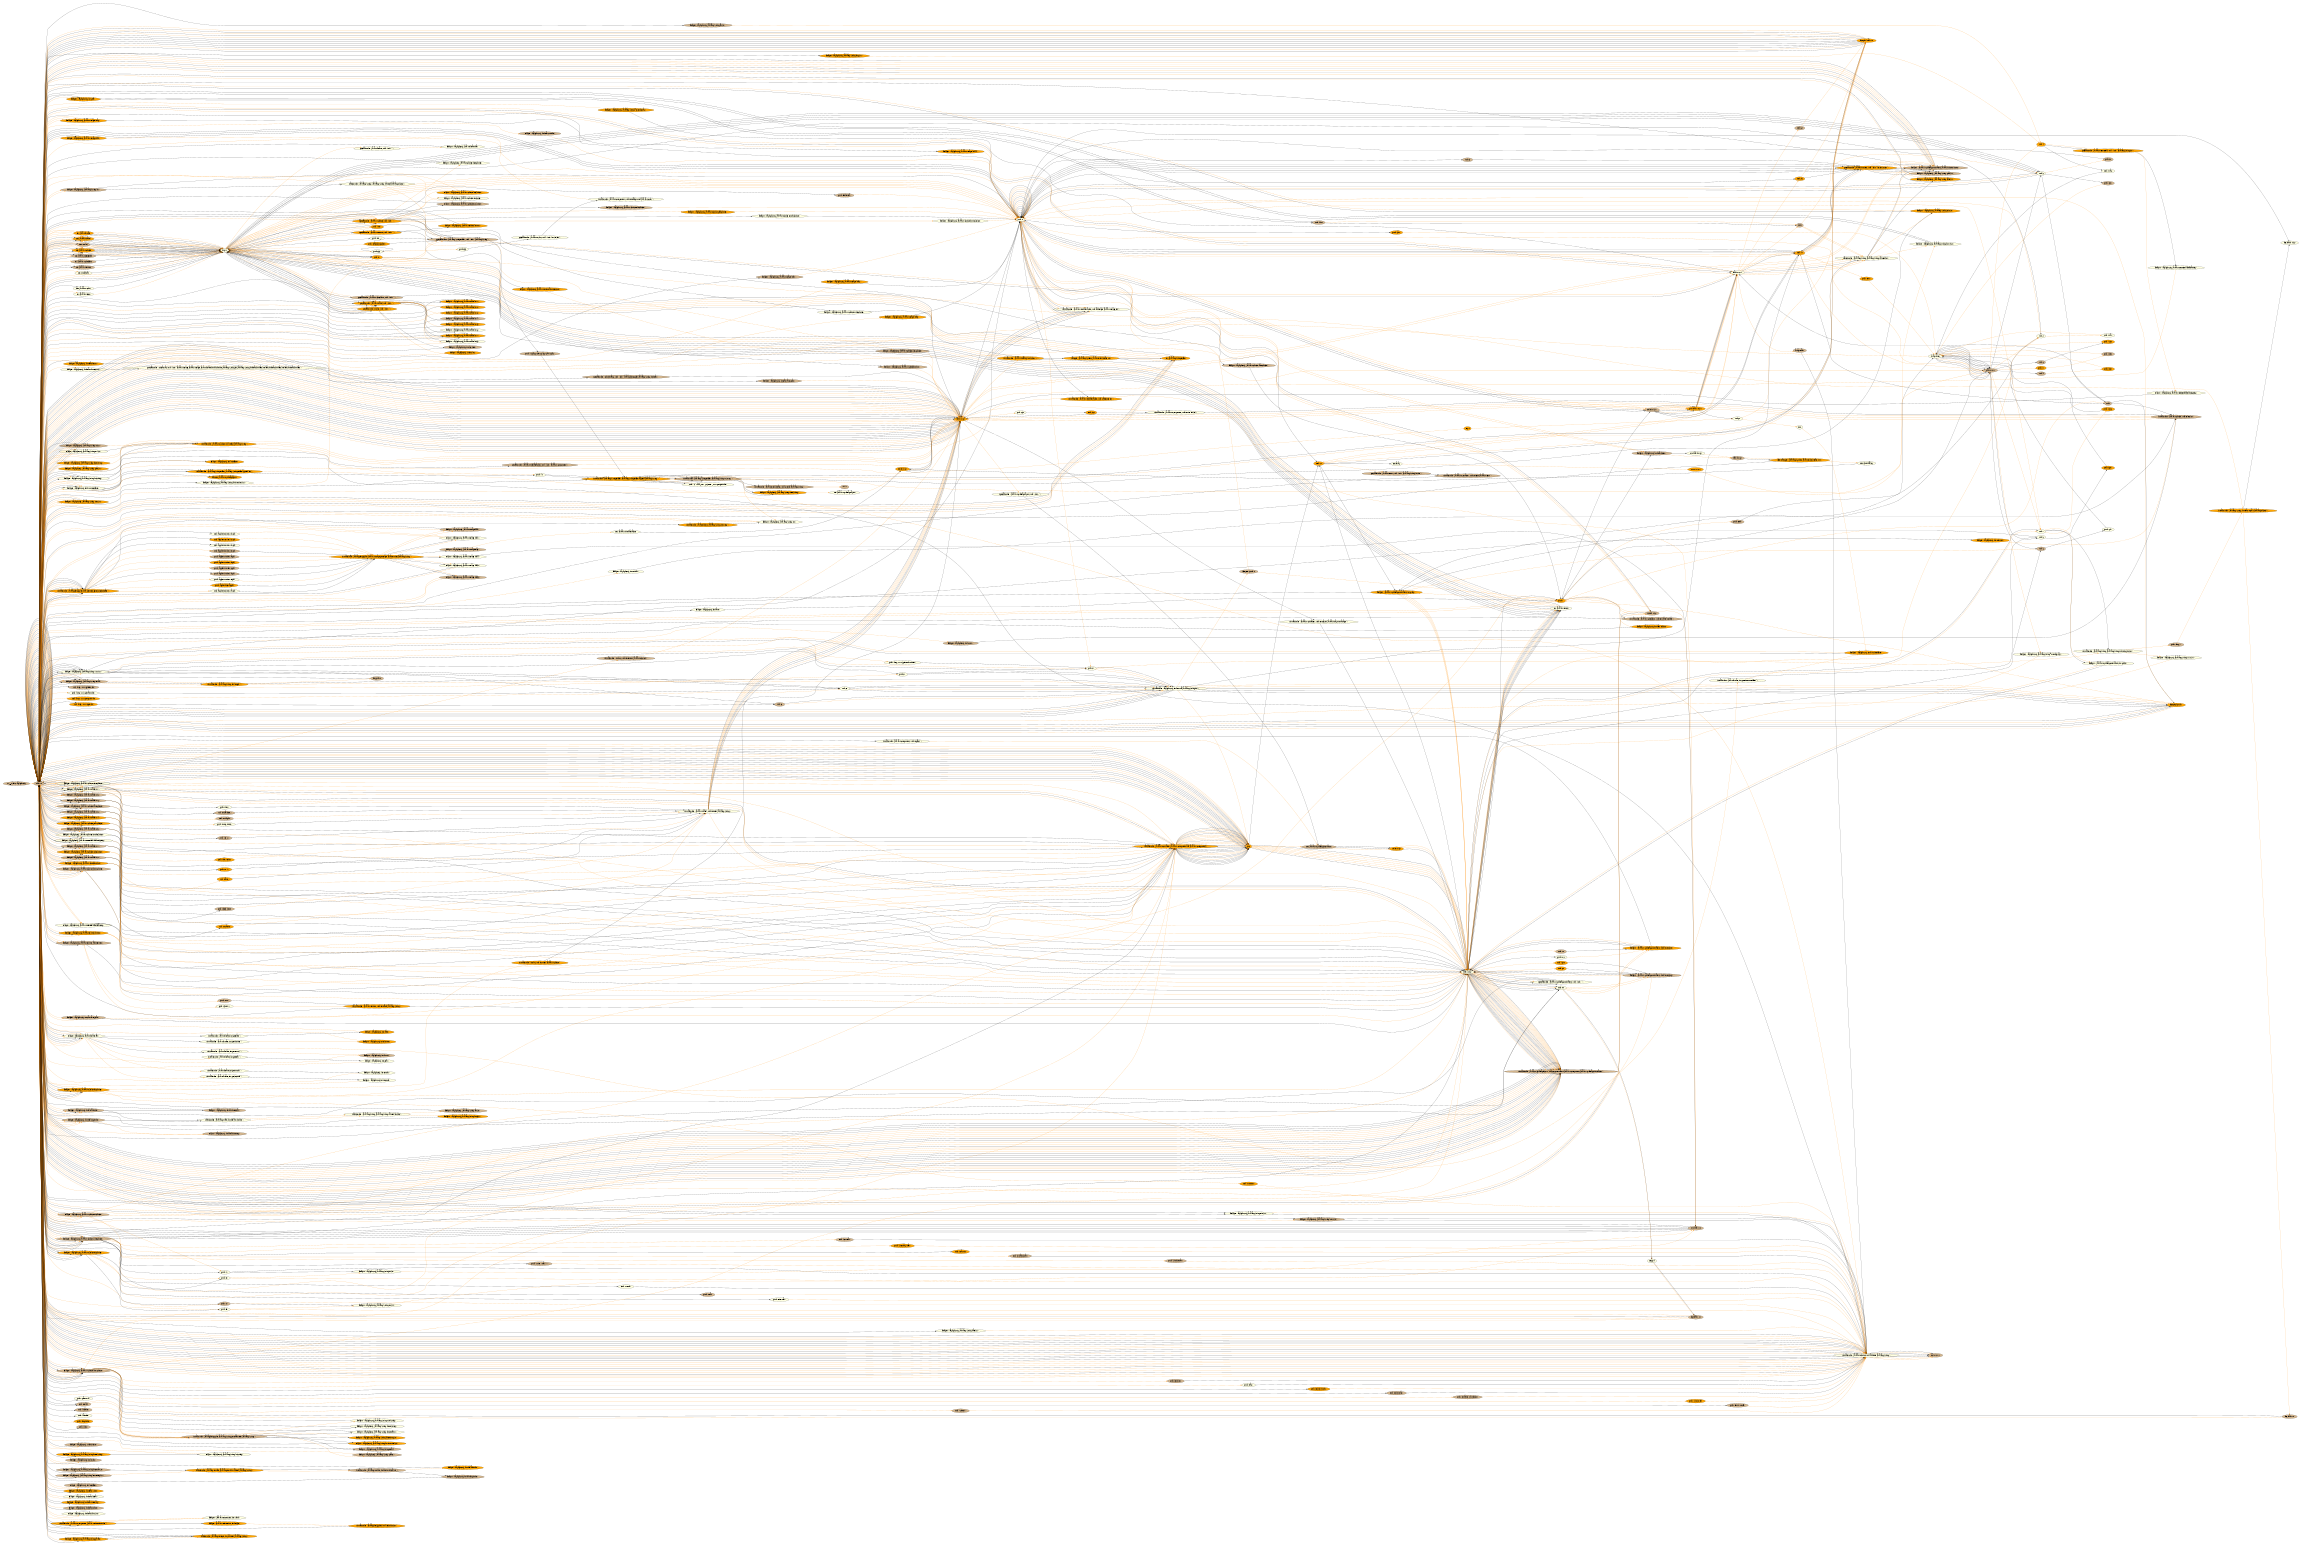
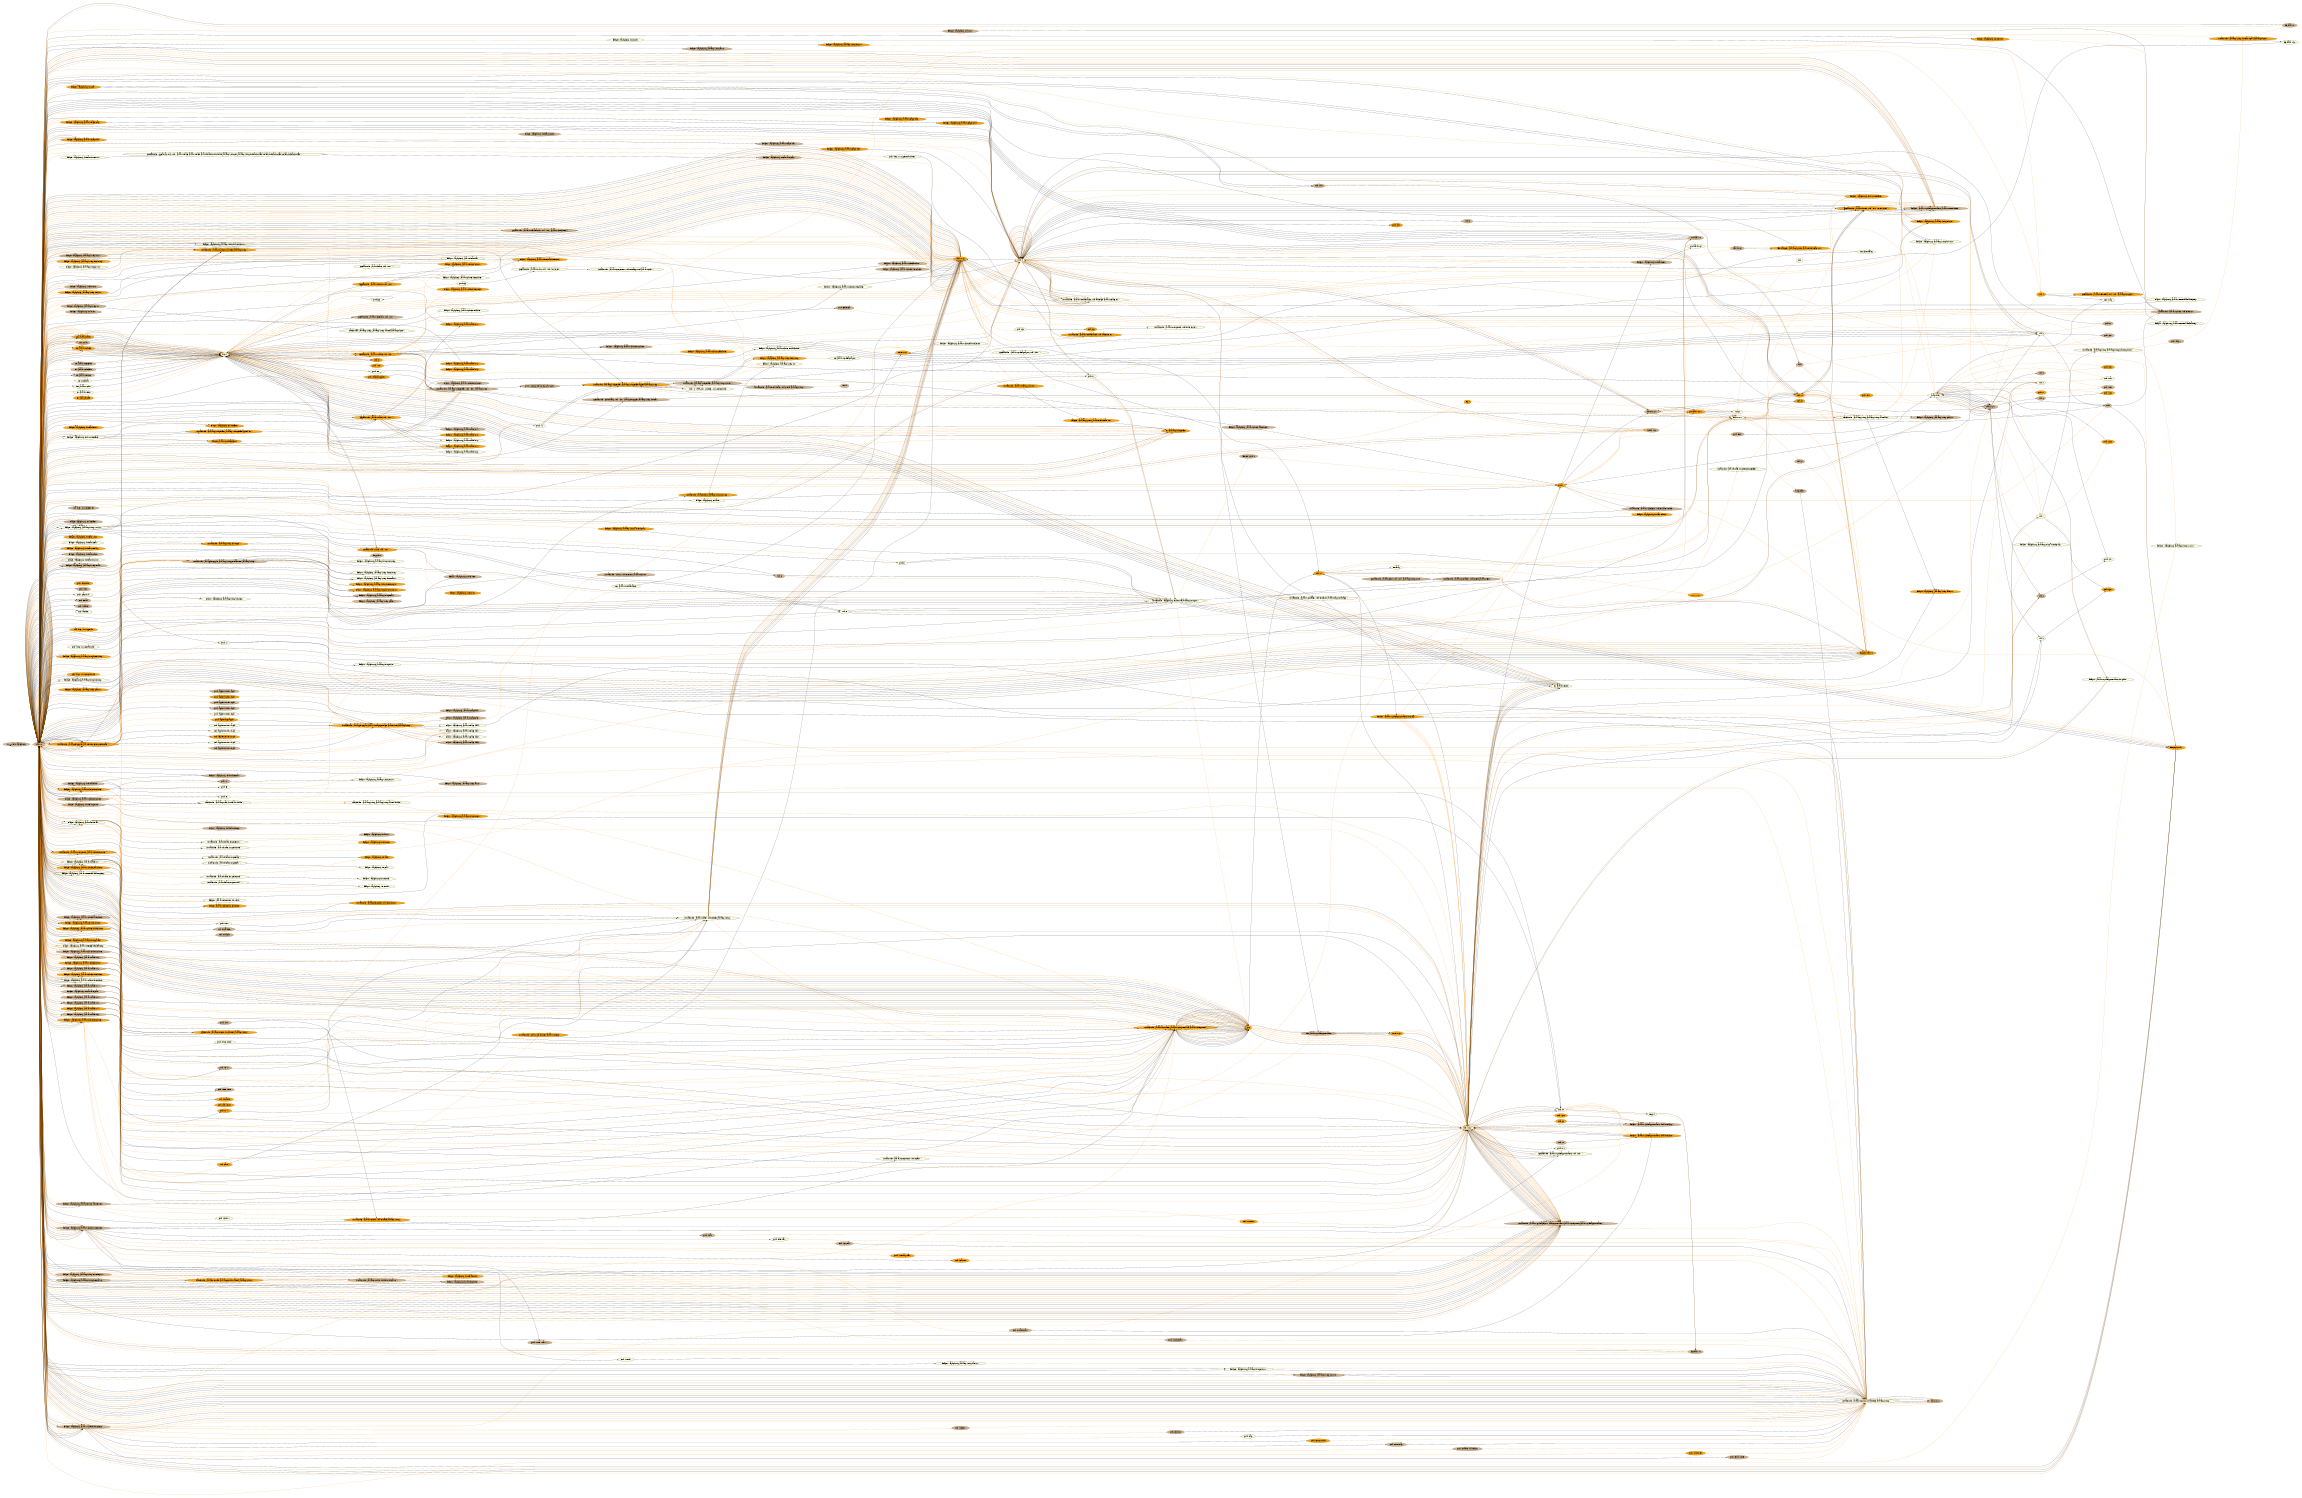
(42, 609) -> (162, 604)
(83, 835) -> (83, 929)
